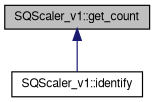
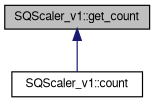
(77, 84) -> (77, 84)
